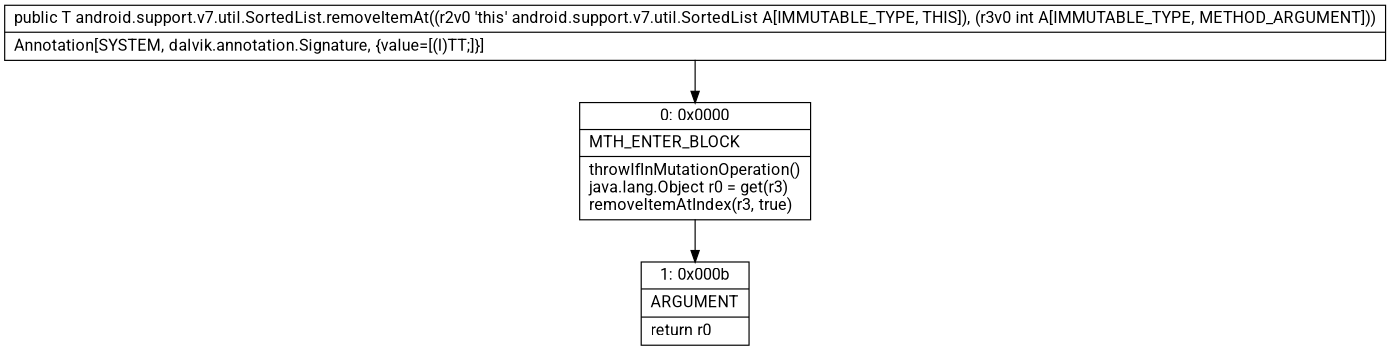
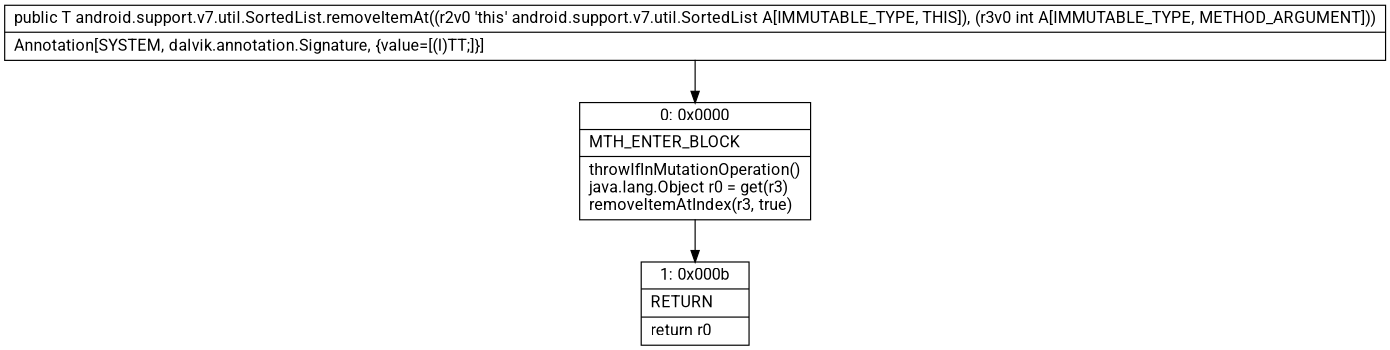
(695, 302) -> (682, 302)
